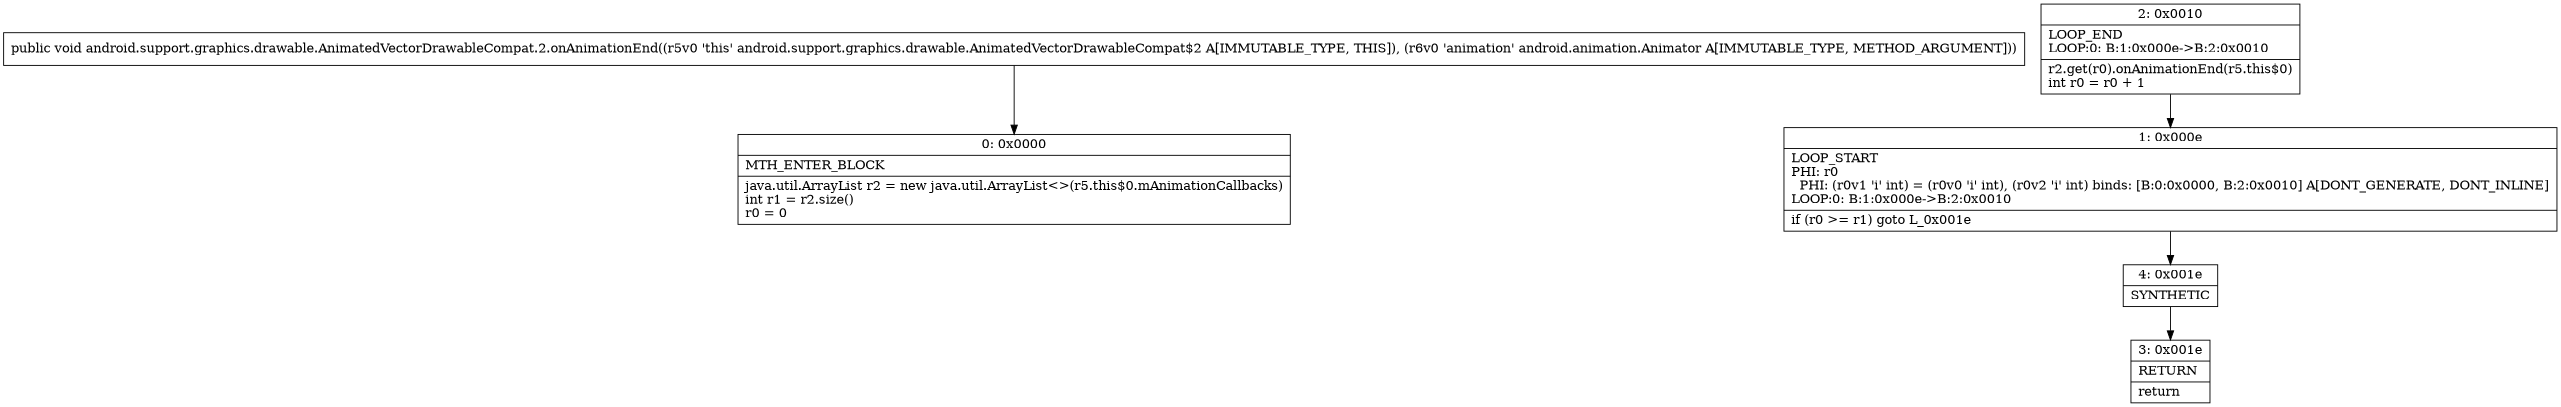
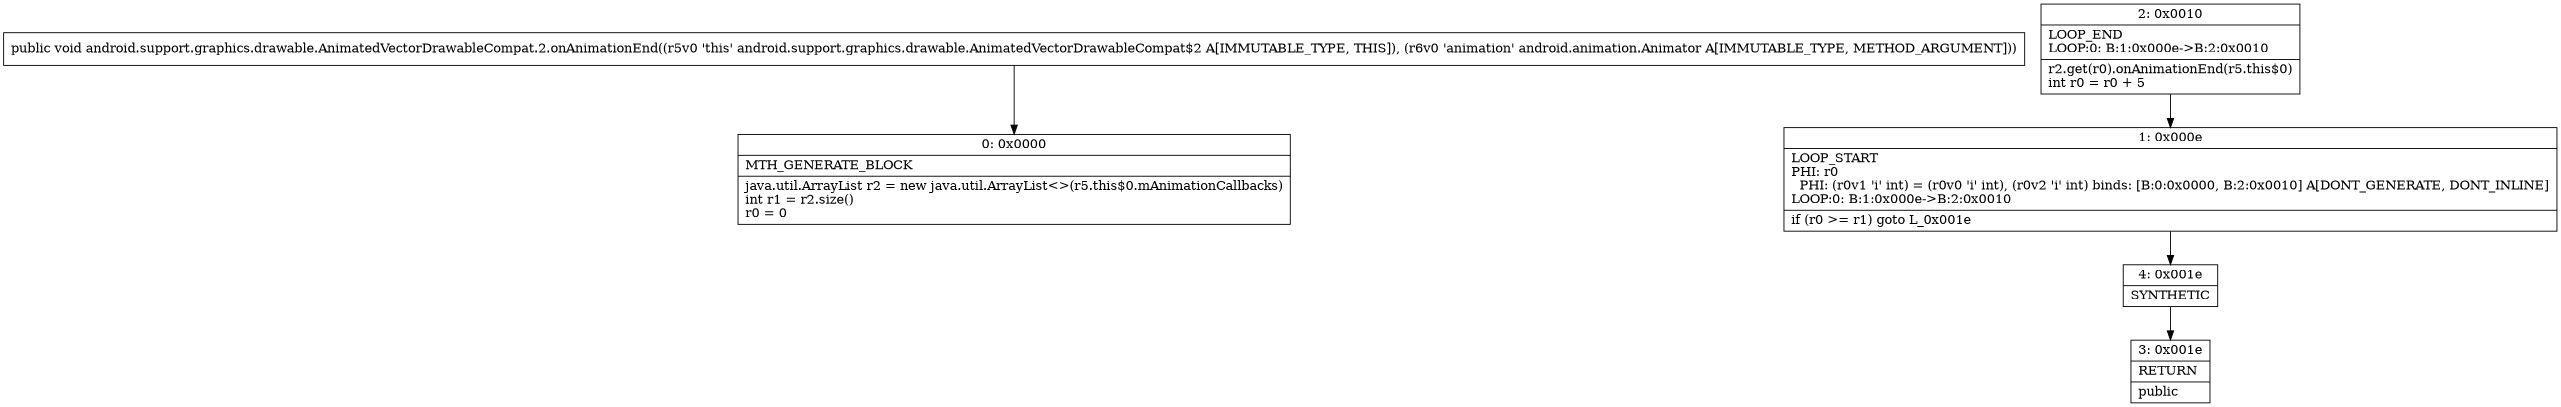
(2097, 83) -> (2097, 83)
(815, 165) -> (829, 165)
(2159, 392) -> (2158, 392)
